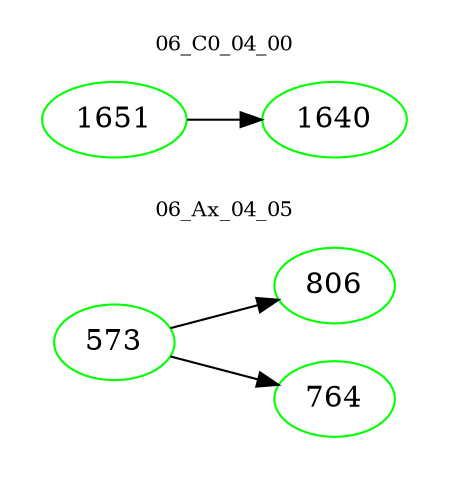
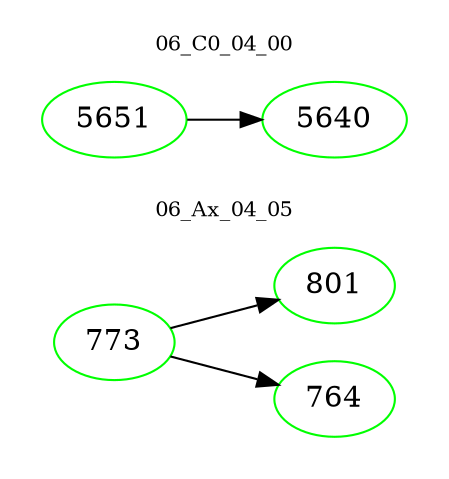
(114, 120) -> (114, 120)
(335, 120) -> (335, 120)
(335, 286) -> (335, 286)
(114, 342) -> (114, 342)
